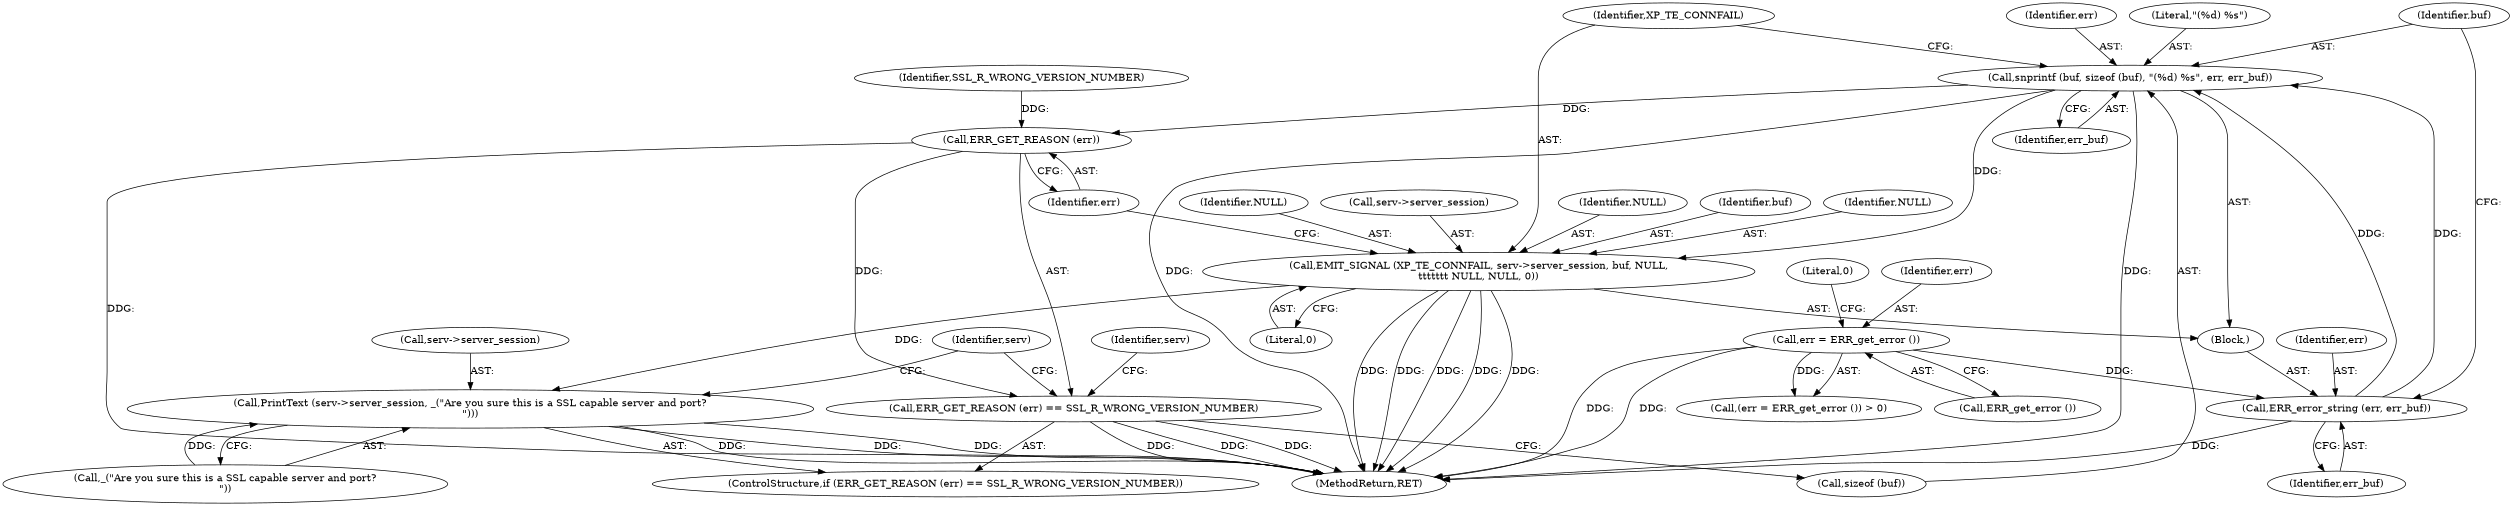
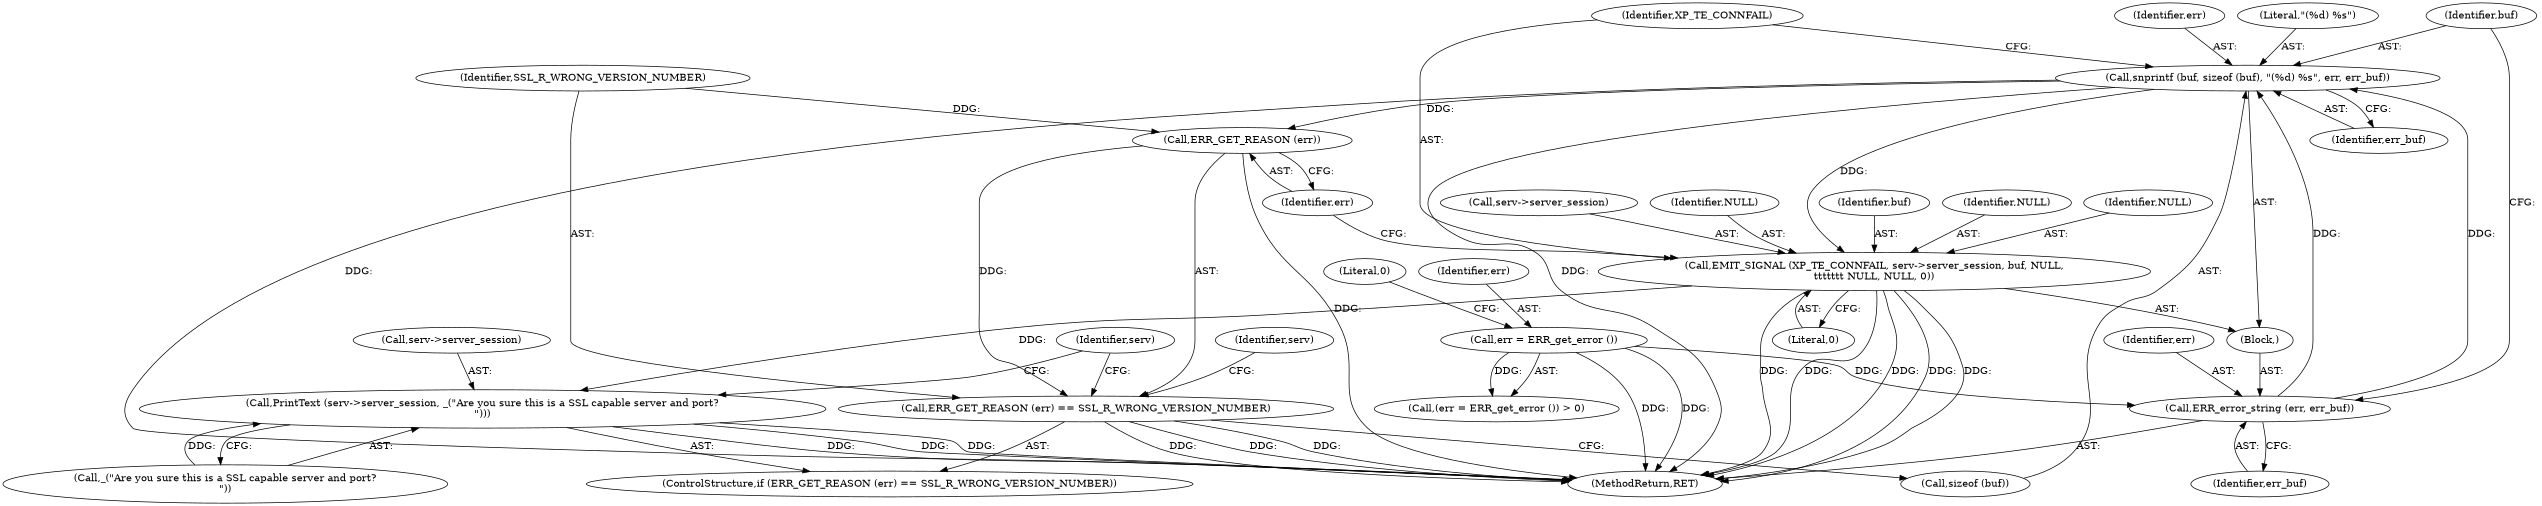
none -> (635, 361)
(2018, 409) -> none
(2207, 446) -> (2090, 446)
